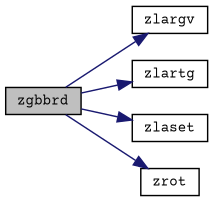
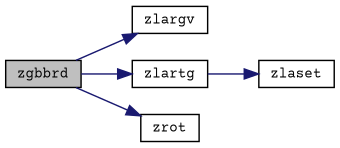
(100, 113) -> (226, 74)
